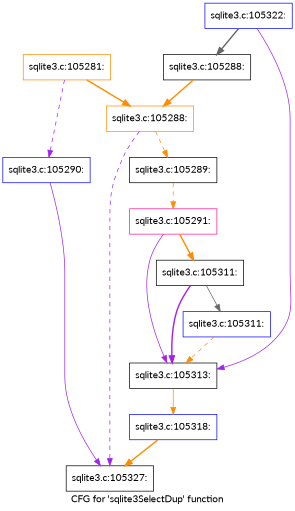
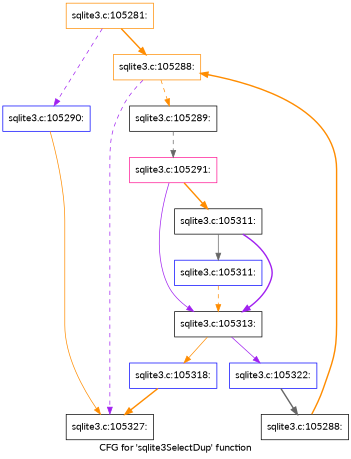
(173, 192) -> (173, 141)
(290, 212) -> (243, 348)
(65, 324) -> (65, 273)
